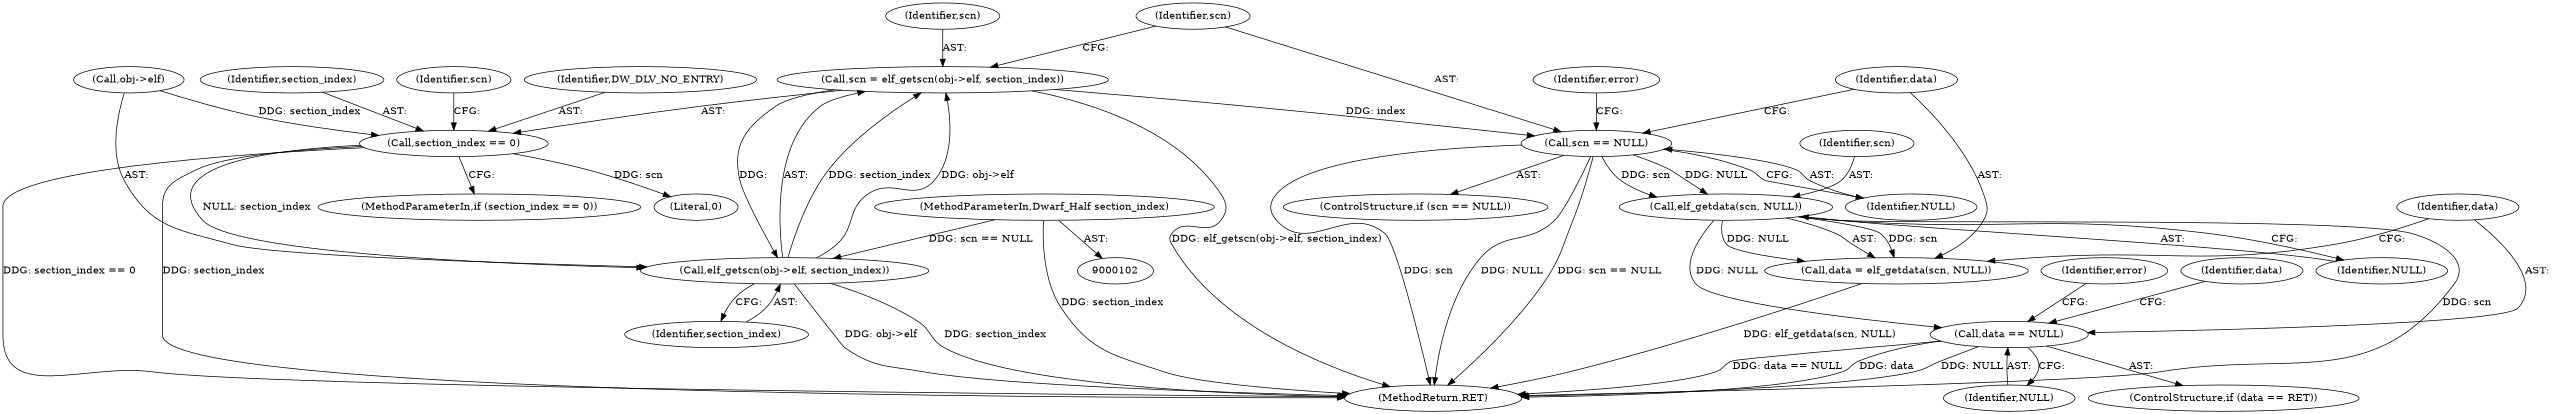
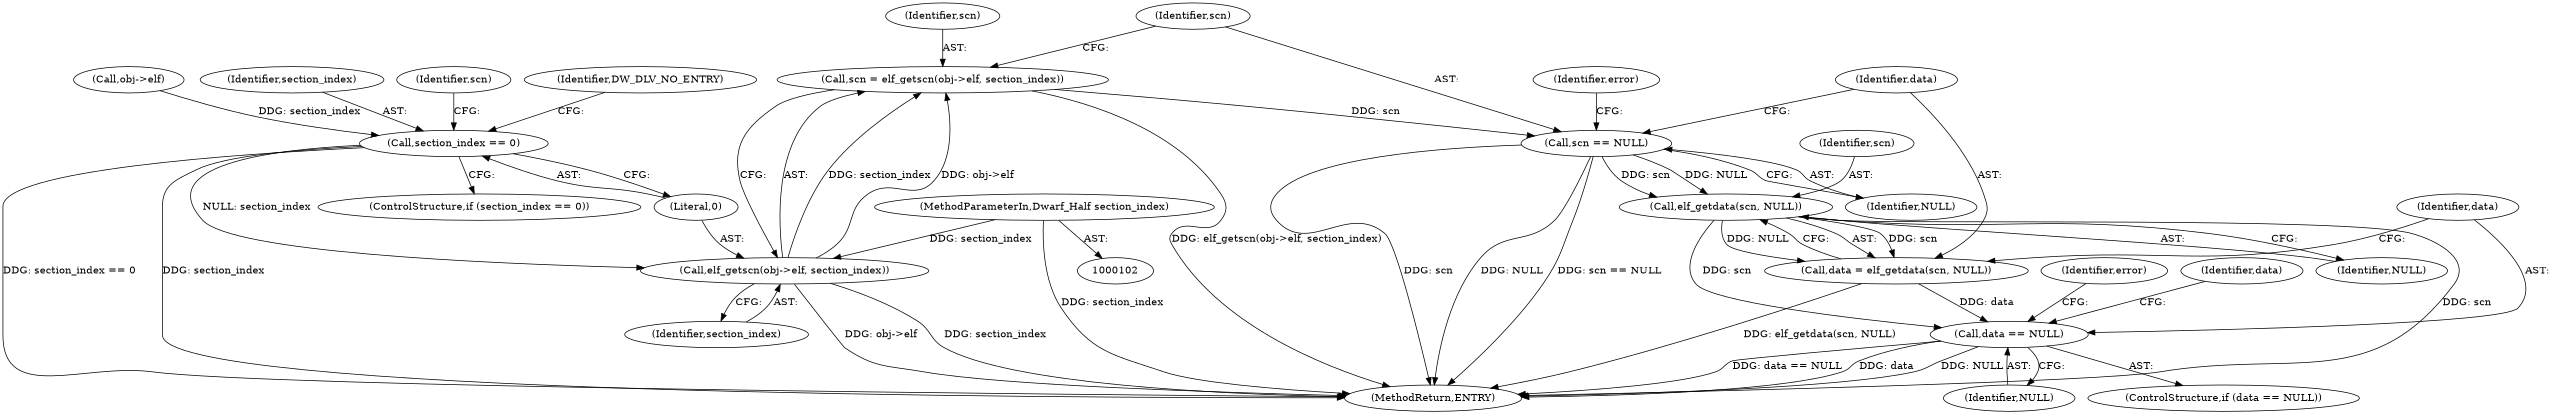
(681, 109) -> (576, 185)
(573, 112) -> (573, 112)
(1376, 112) -> (1376, 112)
(639, 175) -> (639, 175)
(755, 175) -> (755, 175)
(479, 207) -> (479, 207)
(1416, 207) -> none
(981, 239) -> (981, 239)
none -> (1802, 244)
(326, 254) -> (716, 241)
(1115, 271) -> (1115, 271)
(1727, 271) -> (1727, 271)
none -> (1950, 301)
(1433, 398) -> (1433, 398)
(2224, 398) -> (2224, 398)
